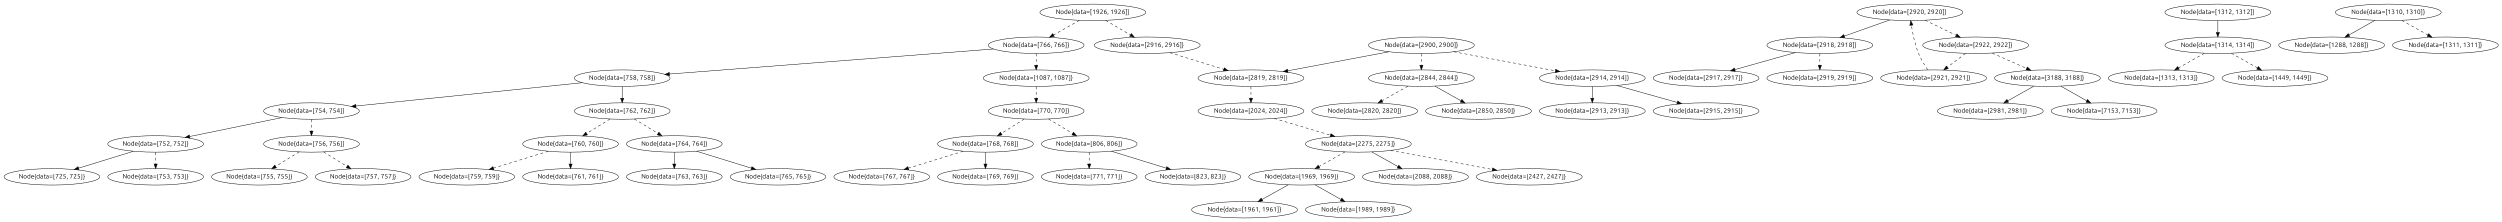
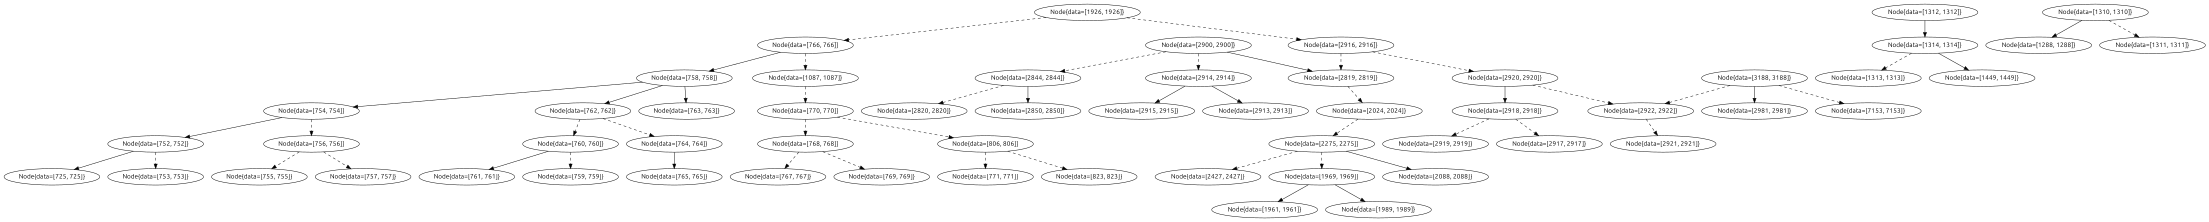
(1917, 49) -> (1421, 61)
(1765, 61) -> (1525, 126)
(2009, 61) -> (1700, 94)
(2244, 61) -> (1952, 61)
(2074, 93) -> (1809, 94)
(674, 158) -> (685, 92)
(985, 158) -> (841, 160)
(1139, 160) -> (1035, 160)
